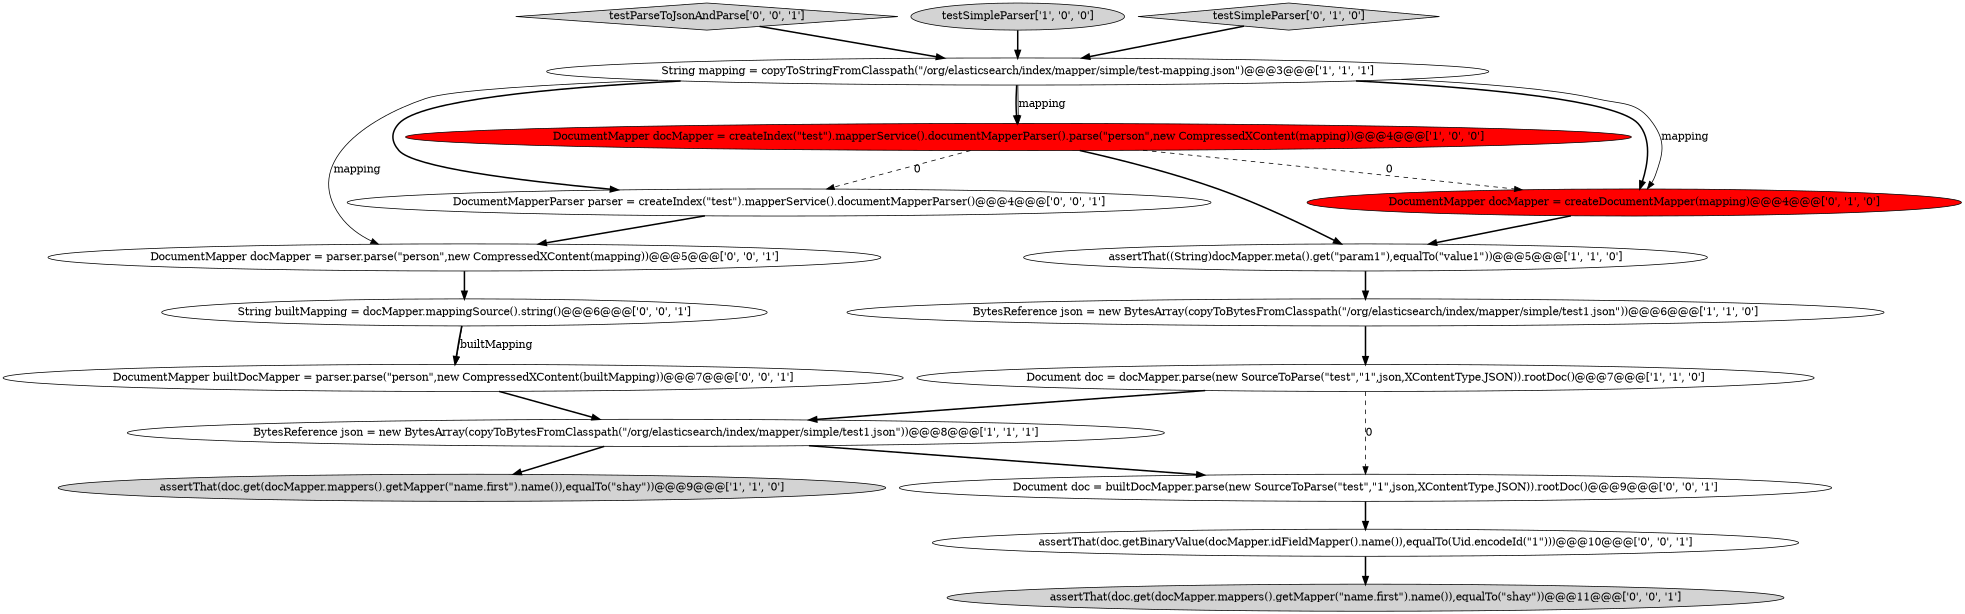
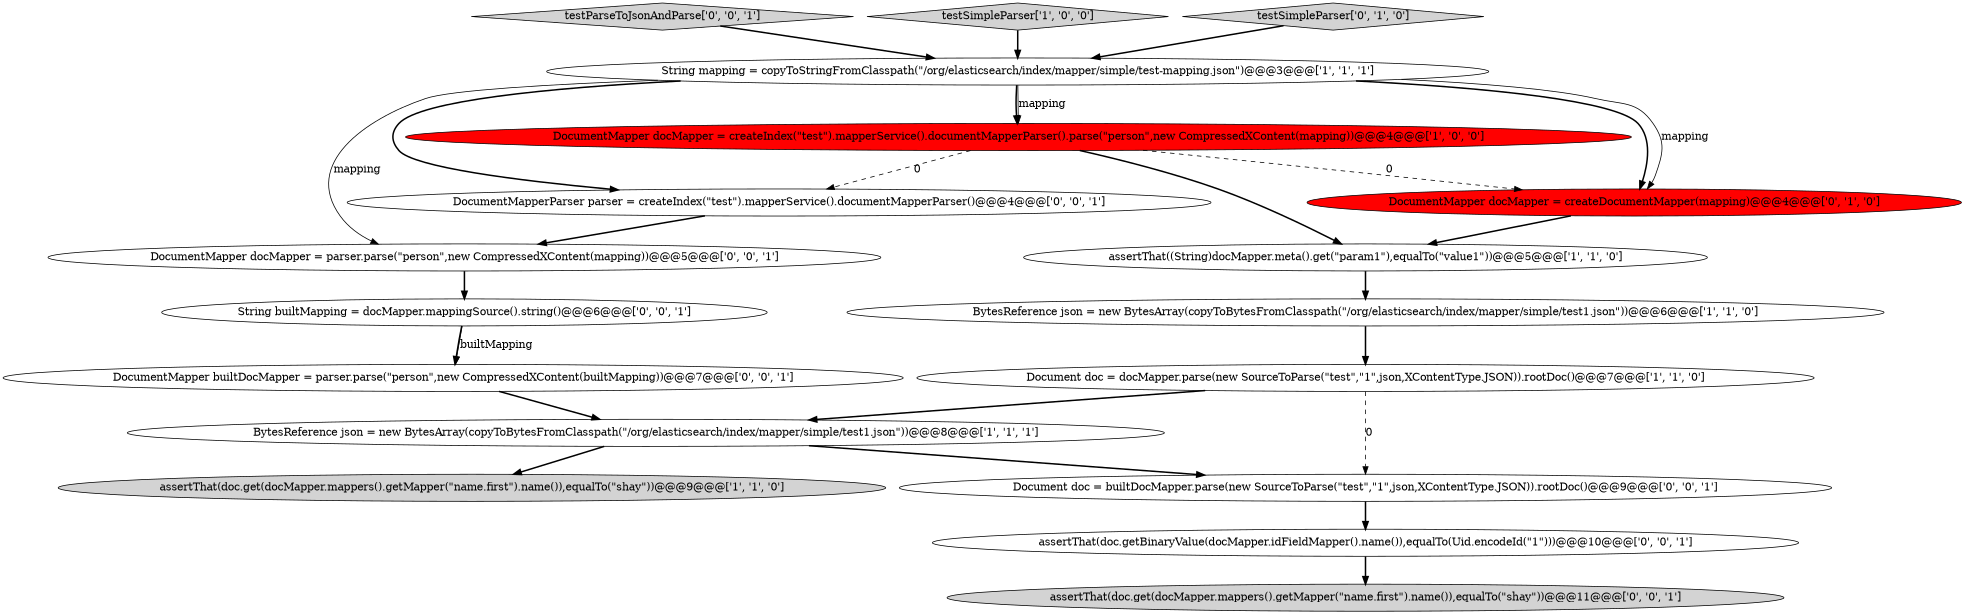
(1018, 17) -> (1018, 17)
